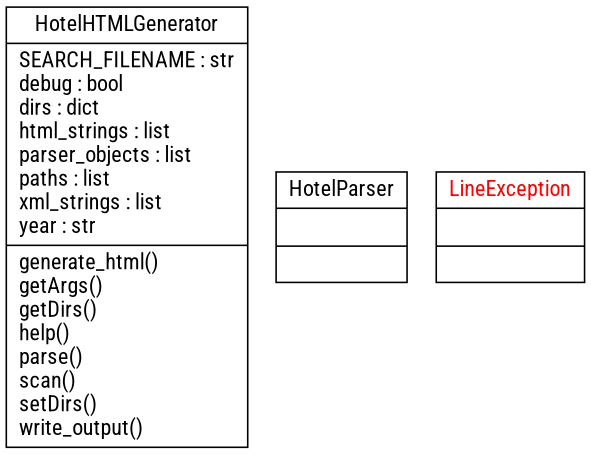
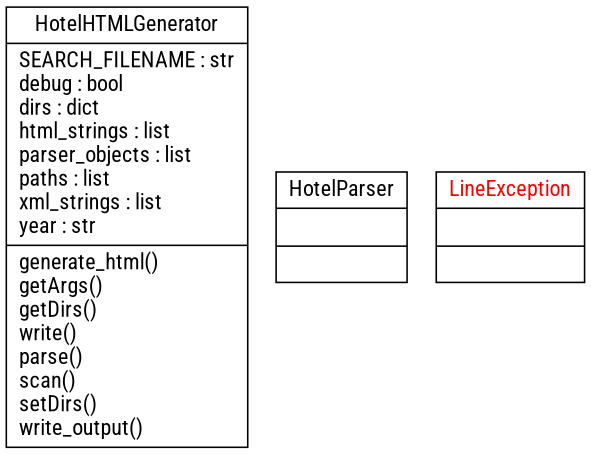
(45, 334) -> (48, 334)
